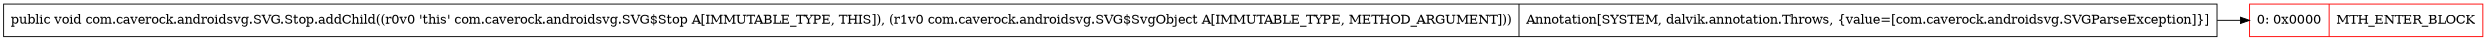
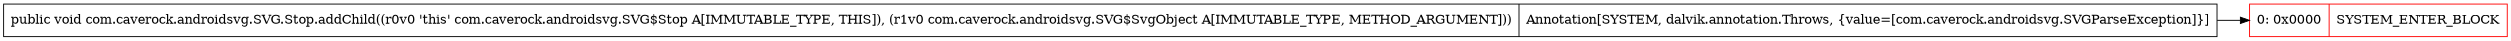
(2406, 20) -> (2418, 20)
